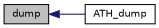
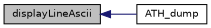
(26, 14) -> (52, 14)
